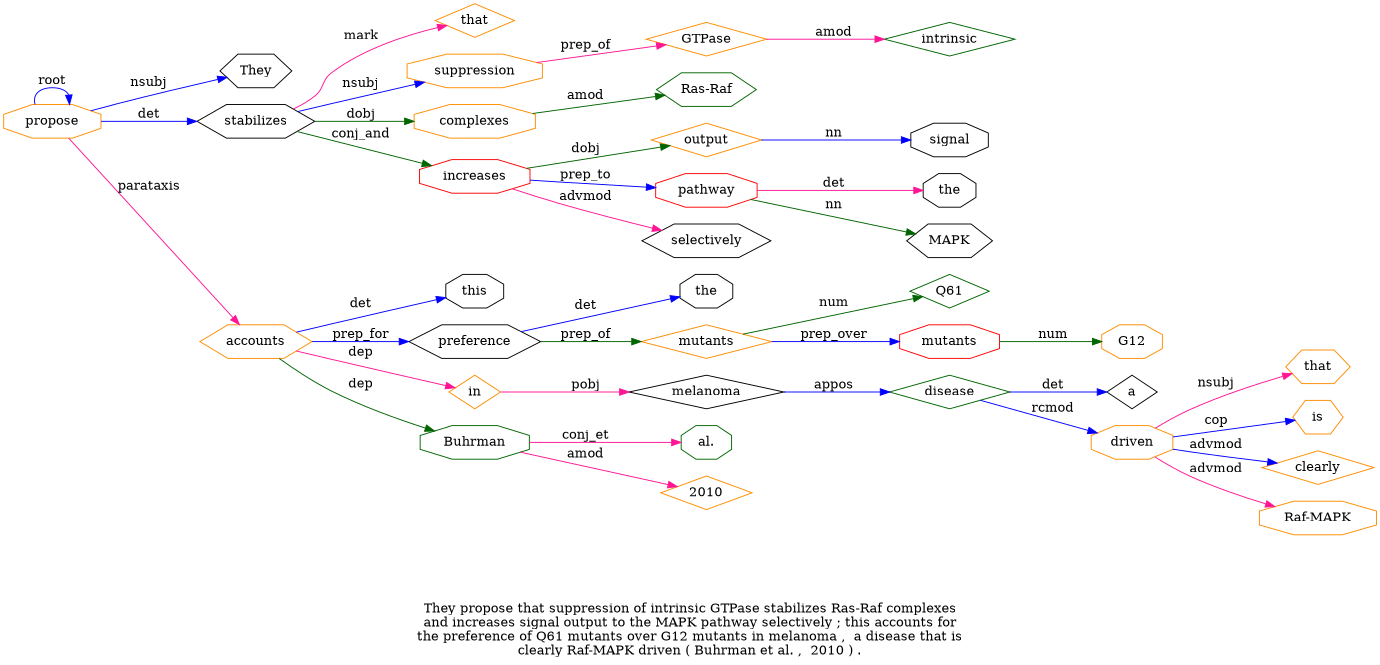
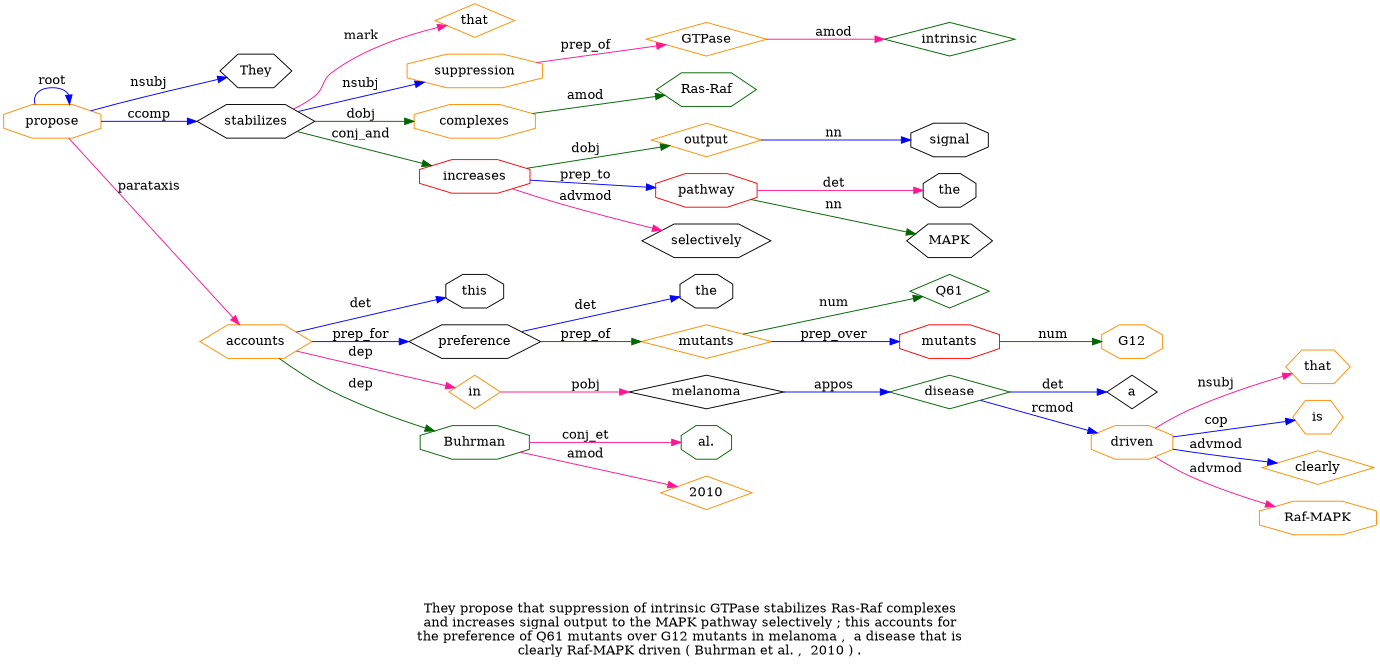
(149, 114) -> (149, 114)
